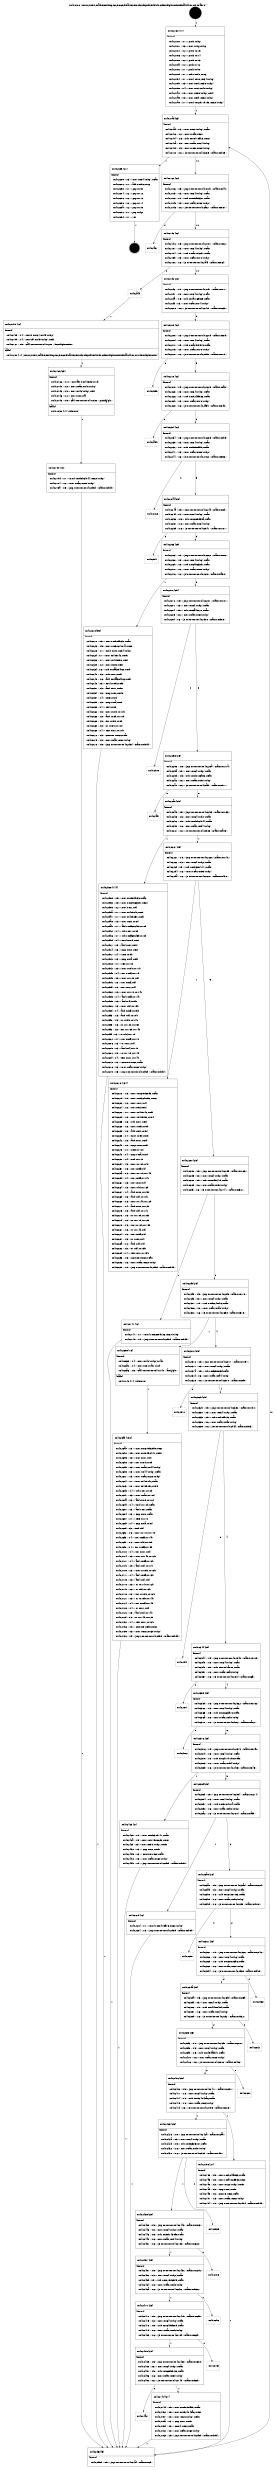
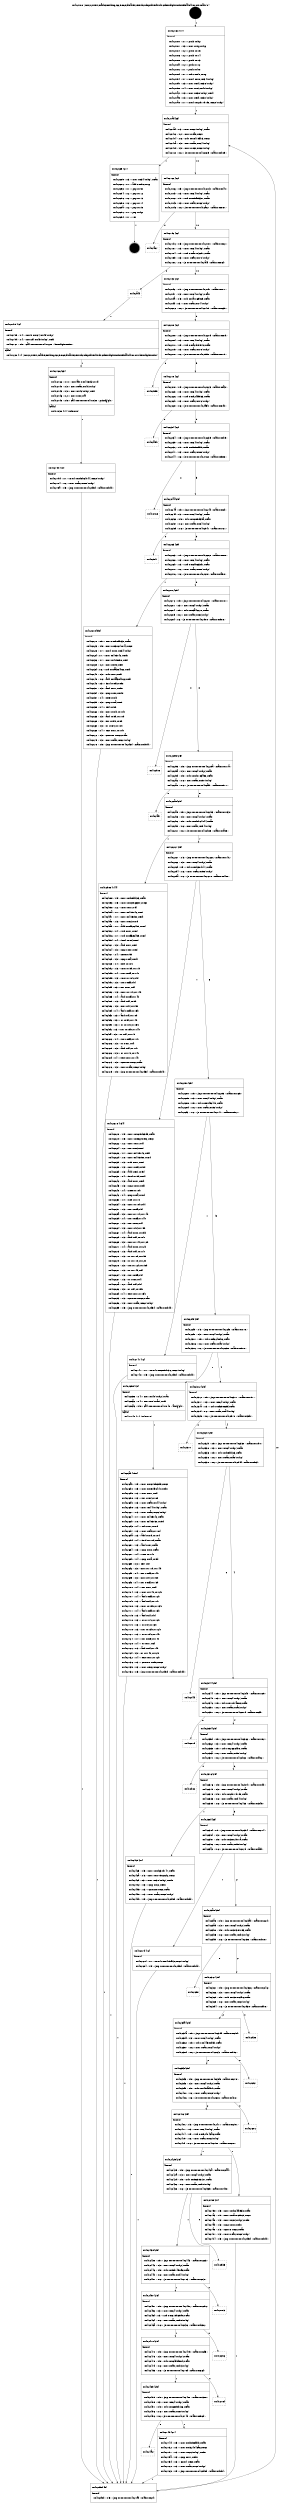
none -> (110, 1898)
